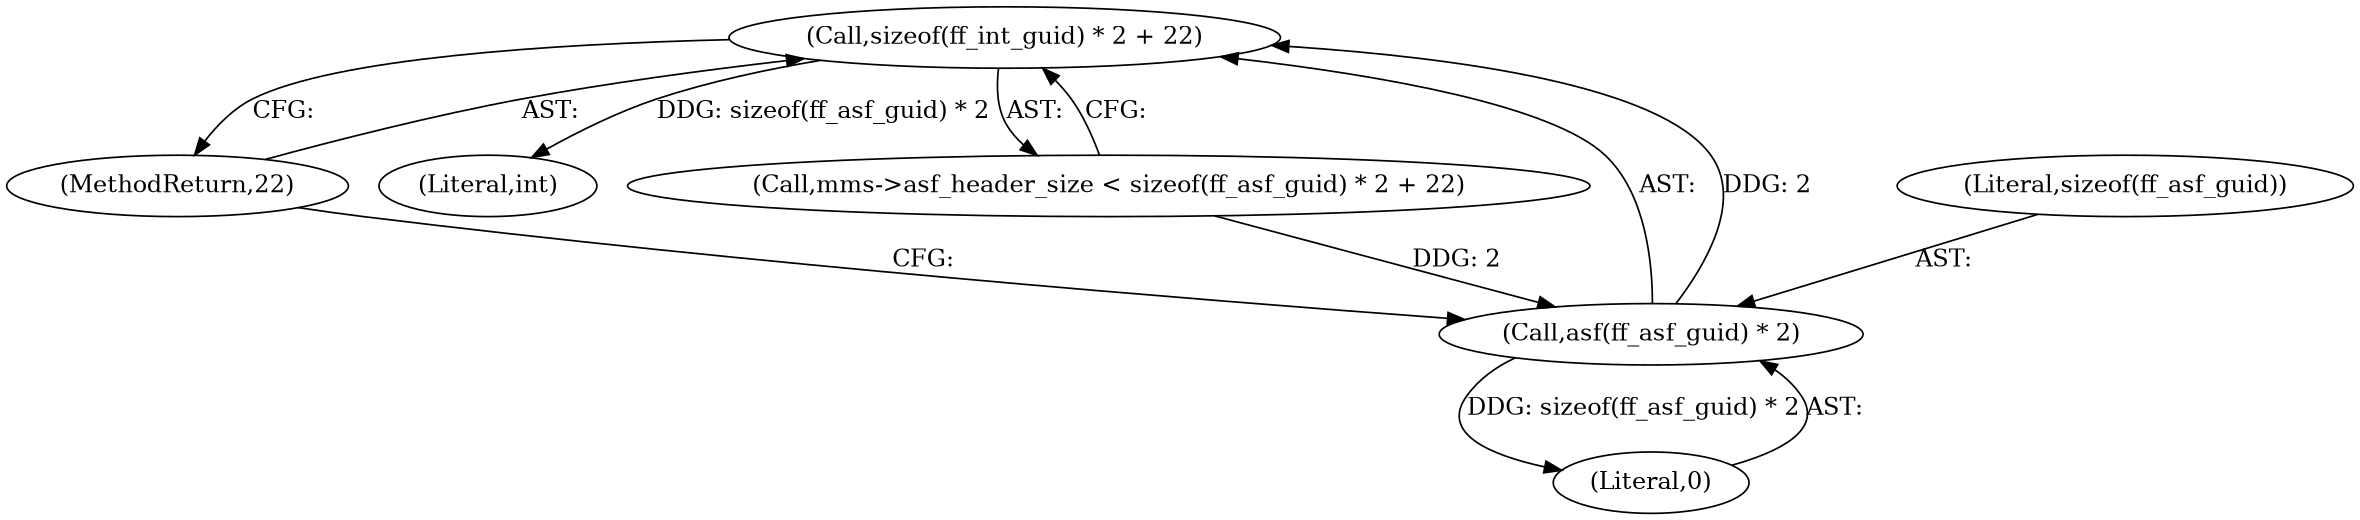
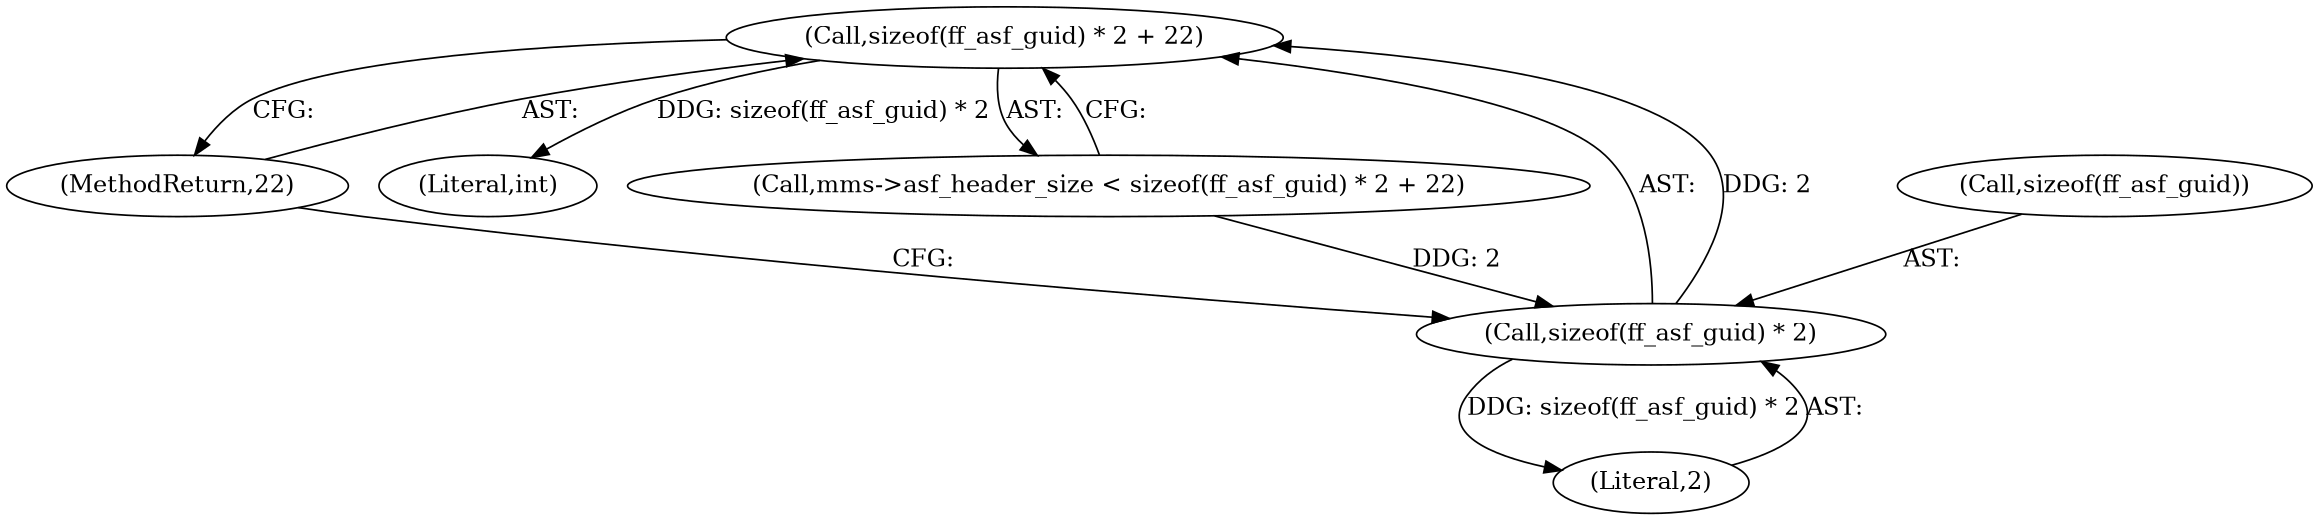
(1005, 38) -> (1005, 38)
(2125, 186) -> (2105, 186)
(1651, 334) -> (1651, 334)
(1651, 483) -> (1651, 483)
